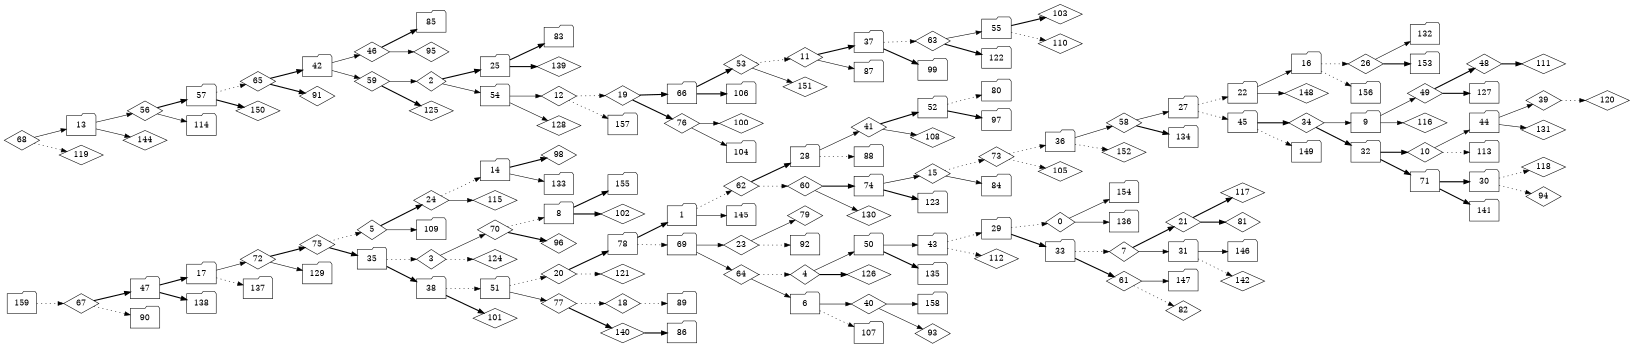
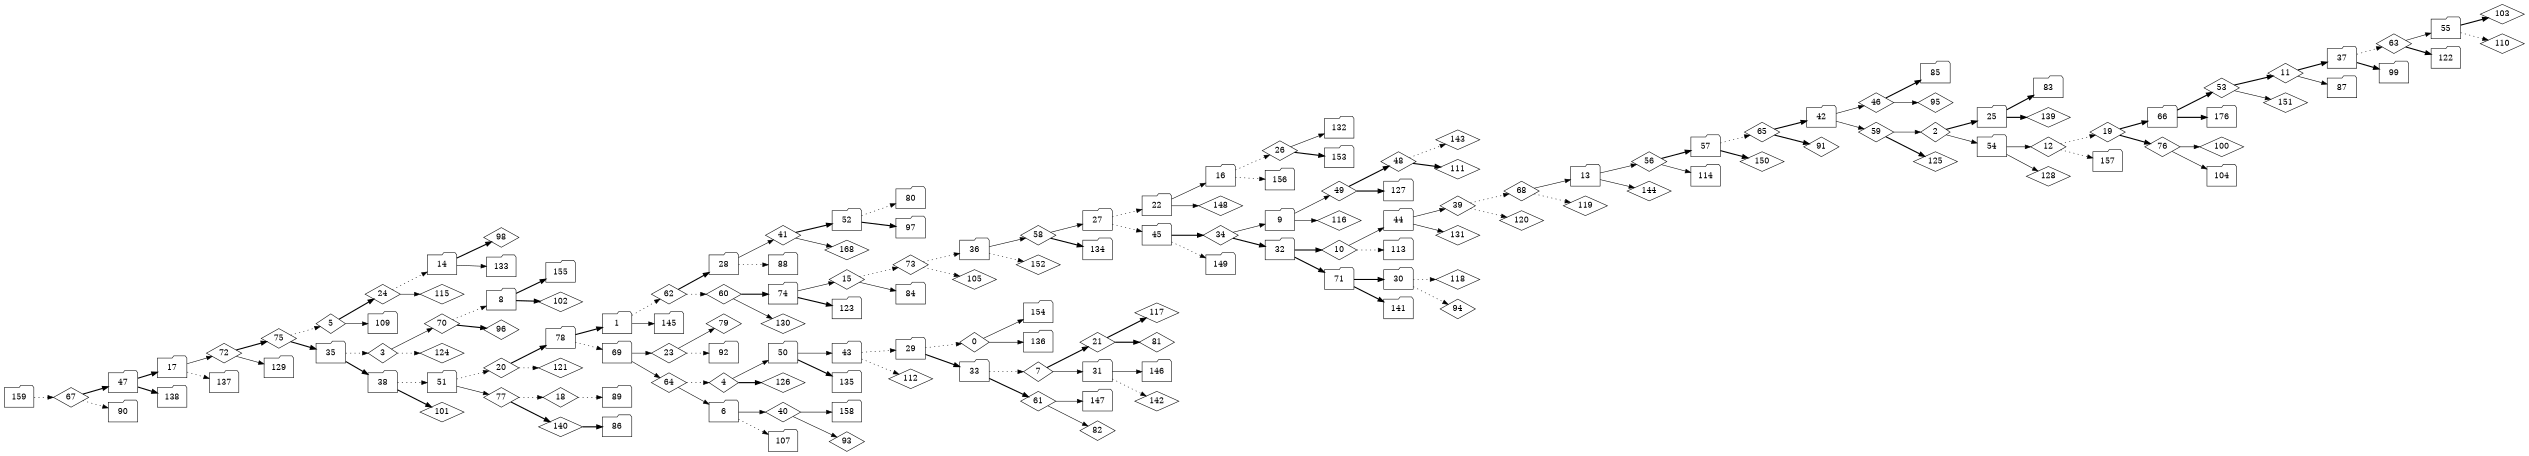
(770, 61) -> (2251, 81)
(741, 94) -> (2222, 117)
(933, 138) -> (847, 250)
none -> (1458, 140)
none -> (1487, 199)
(1151, 295) -> (1065, 415)
